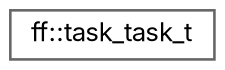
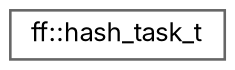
(112, 35) -> (118, 35)
